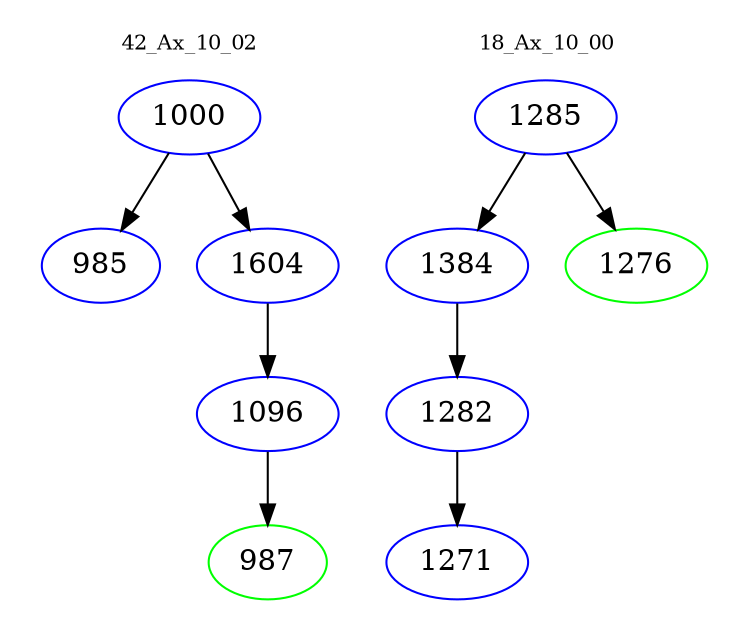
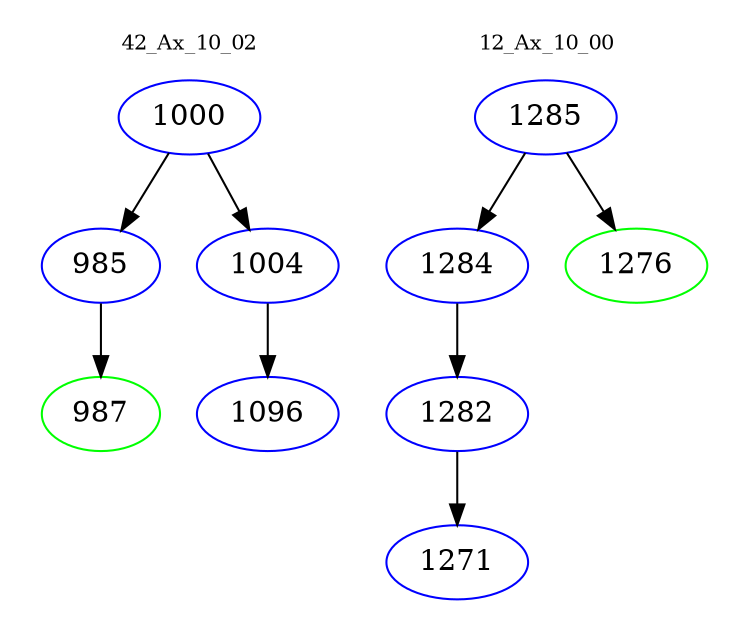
(547, 44) -> (547, 44)
(268, 266) -> (268, 266)
(457, 266) -> (457, 266)
(268, 478) -> (101, 330)
